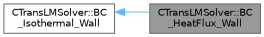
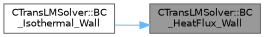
(137, 12) -> (127, 25)
